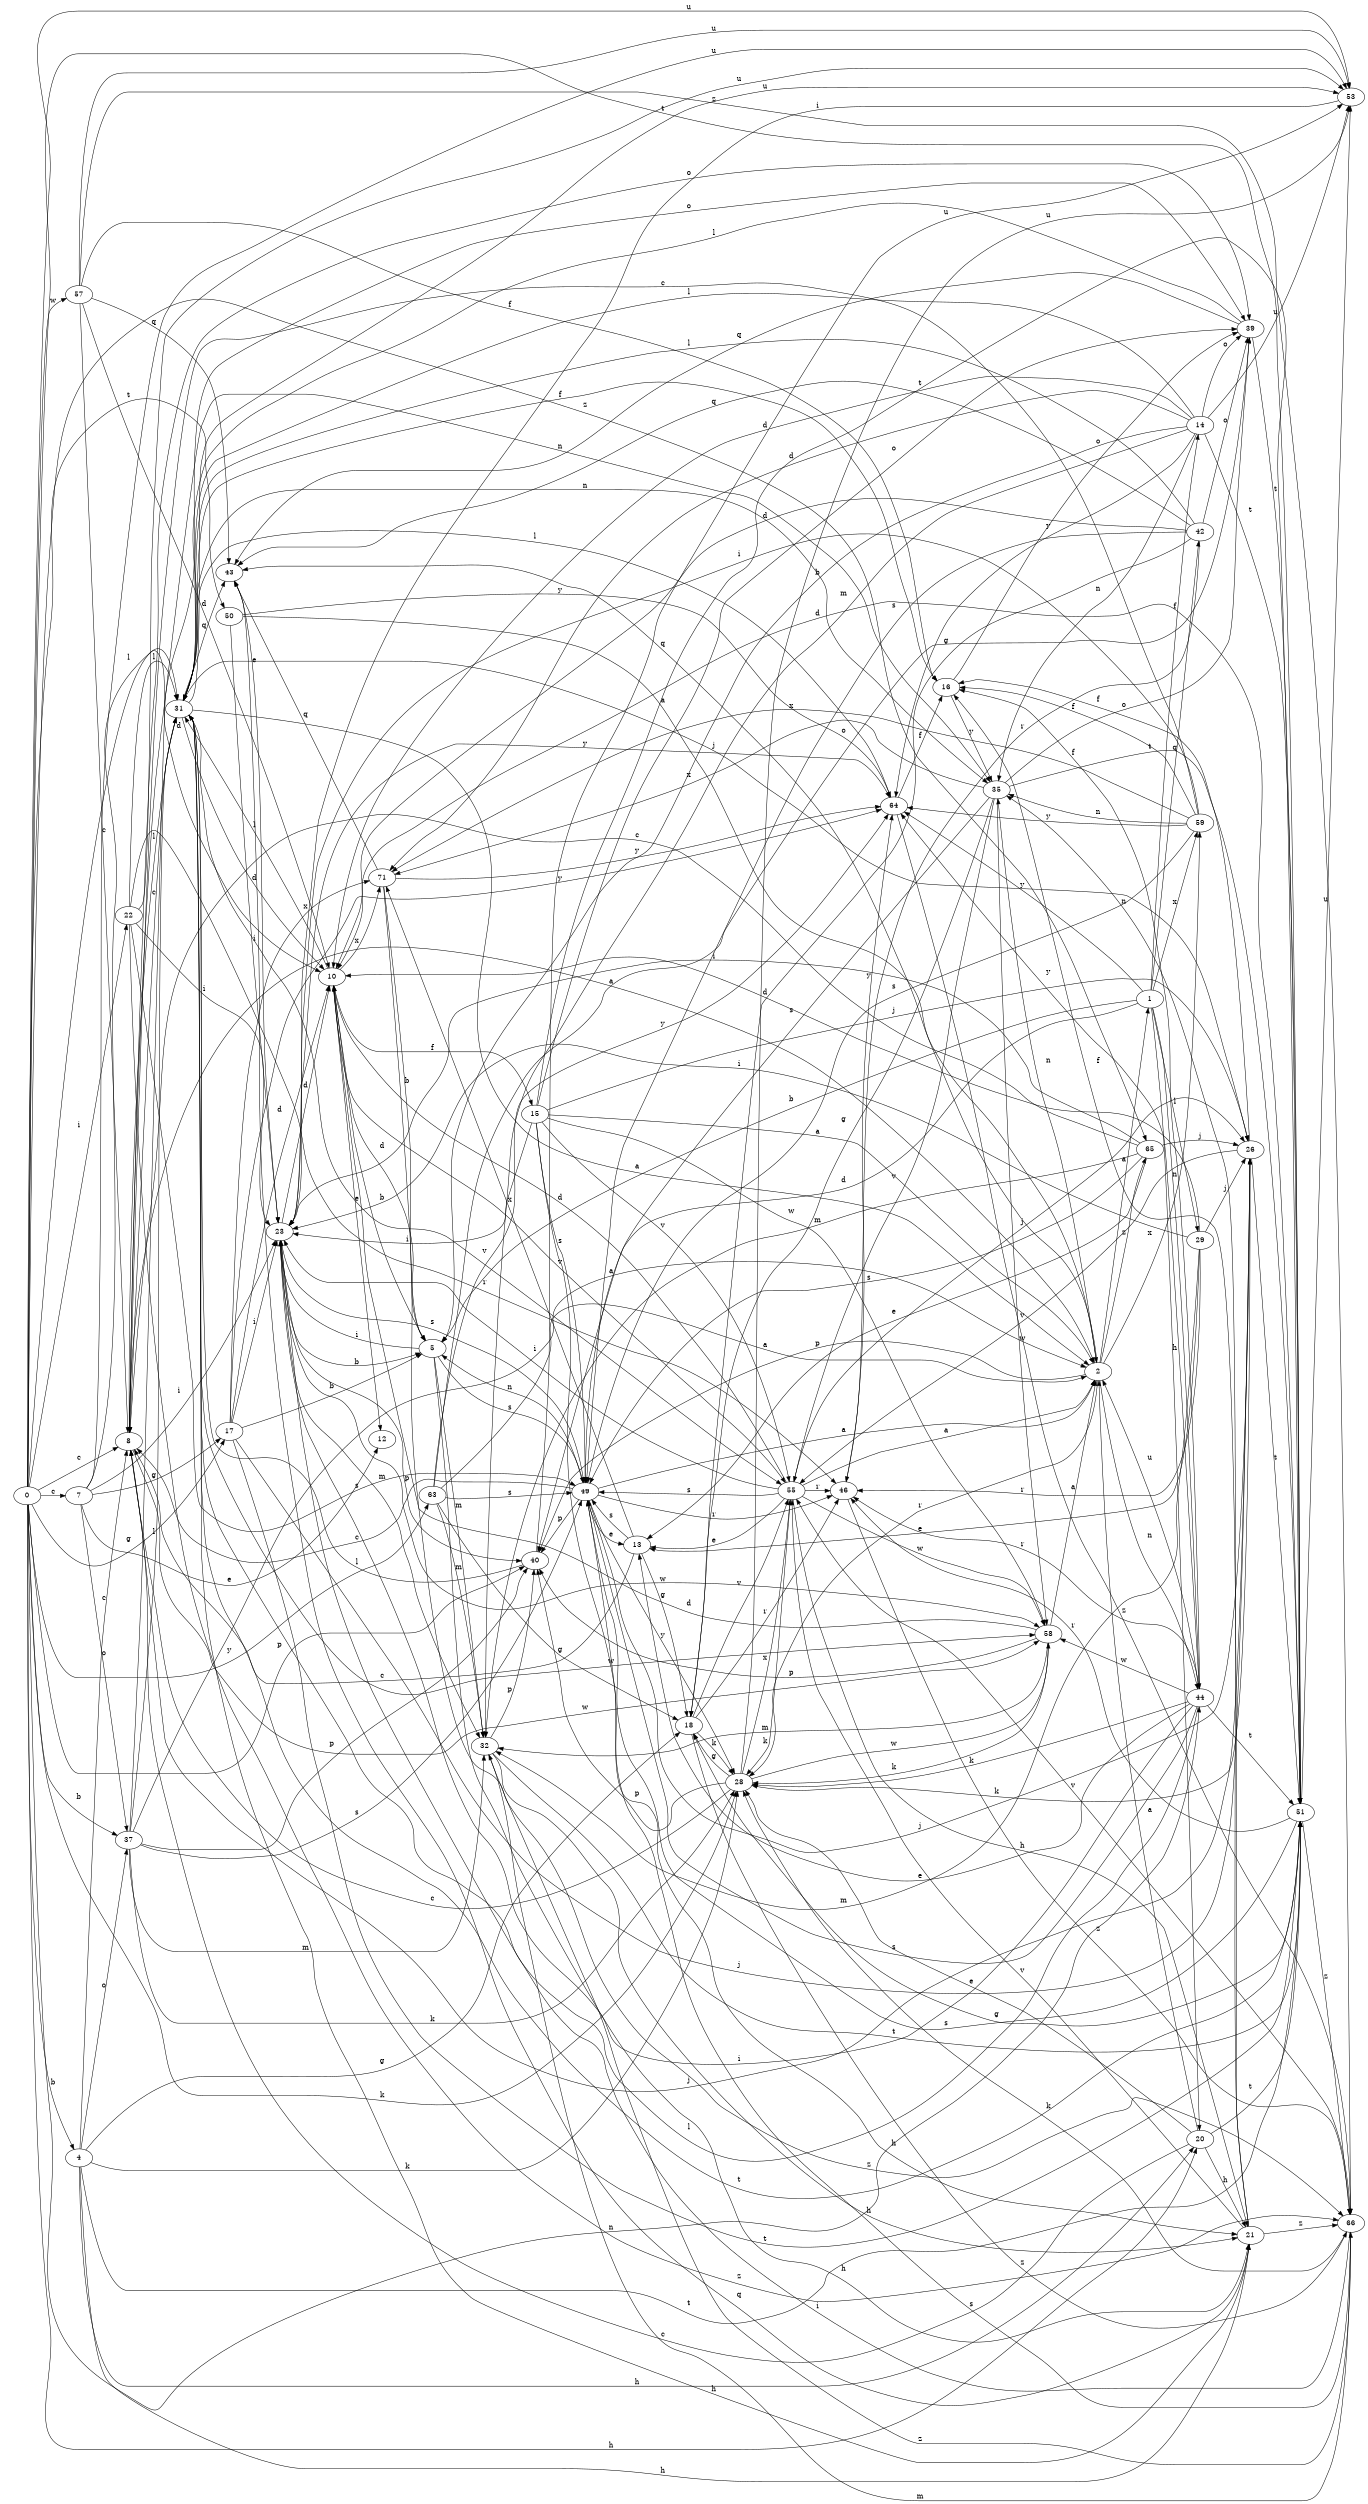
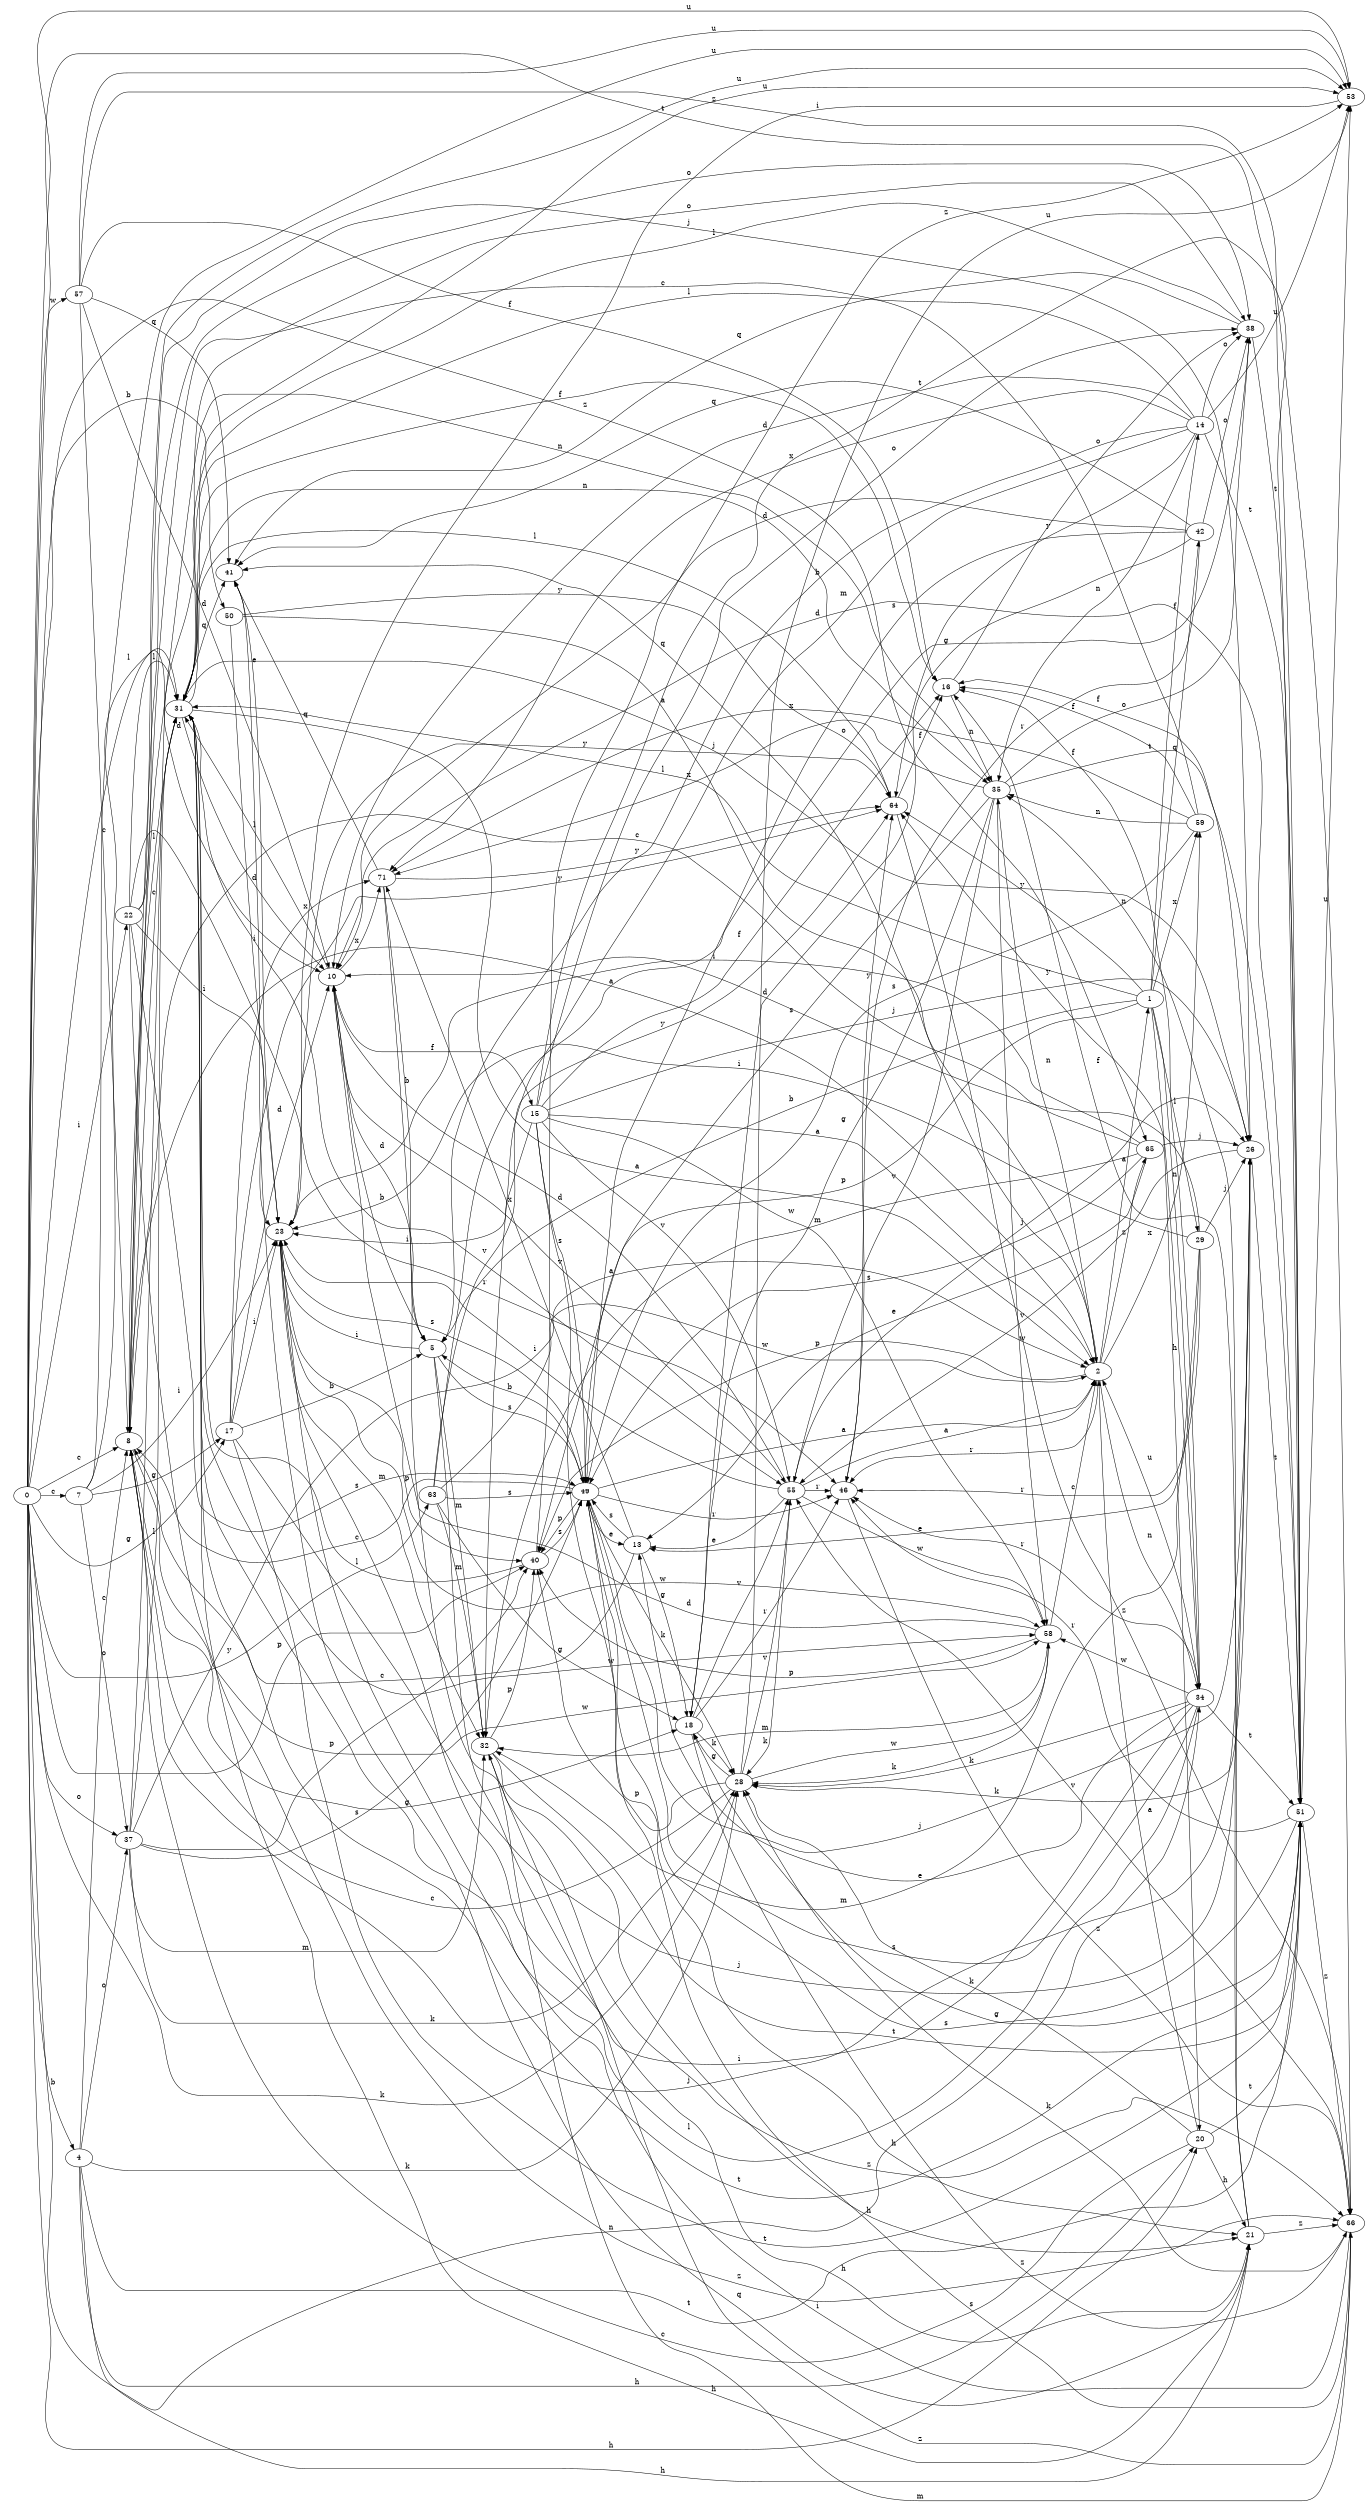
(946, 212) -> (946, 212)
none -> (778, 241)
(1251, 329) -> (1251, 329)
(614, 360) -> (671, 776)
(129, 395) -> (129, 395)
(792, 456) -> (792, 456)
(229, 573) -> (229, 573)
(595, 615) -> none
(972, 732) -> (972, 732)
(1050, 822) -> none
none -> (752, 939)
(305, 1107) -> none
(844, 1180) -> (844, 1180)
(765, 1345) -> (765, 1345)
(306, 1350) -> none
(510, 1387) -> (510, 1387)
(382, 1439) -> none
(1073, 1487) -> (1073, 1487)
(691, 1494) -> (565, 1532)
(896, 1527) -> (997, 1453)
(663, 1635) -> (663, 1635)
(765, 1658) -> (765, 1658)
(1200, 1698) -> (1200, 1698)
(79, 1797) -> (79, 1797)
(1007, 1847) -> none
(949, 1903) -> none
(972, 1982) -> (972, 1982)
(441, 2038) -> (281, 1792)
